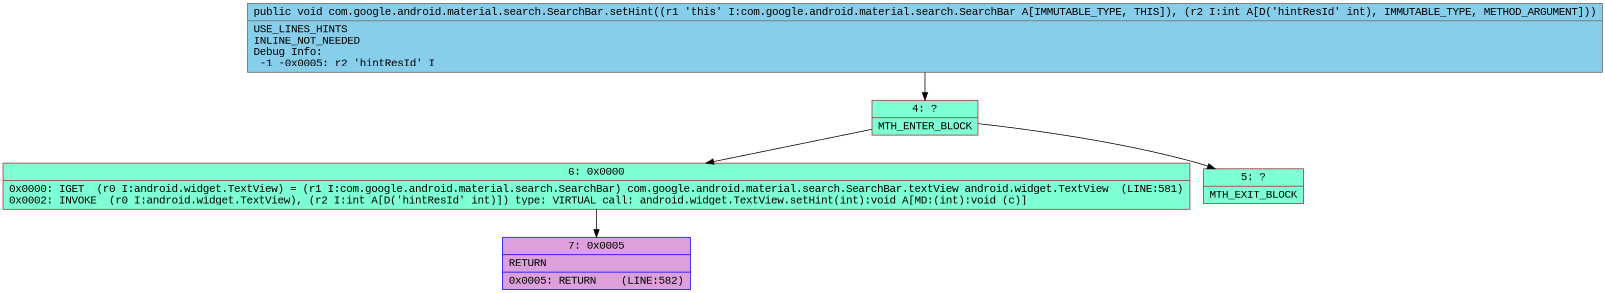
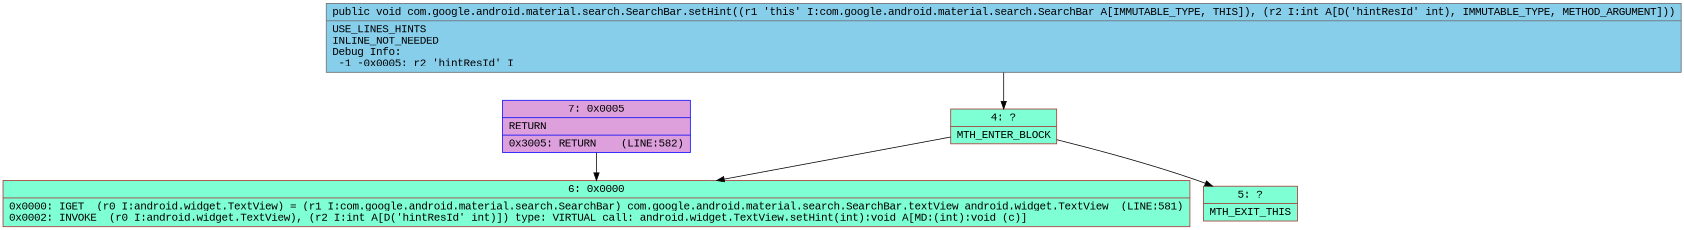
(1254, 195) -> (1250, 212)
(596, 219) -> (596, 163)
(596, 280) -> (596, 143)
